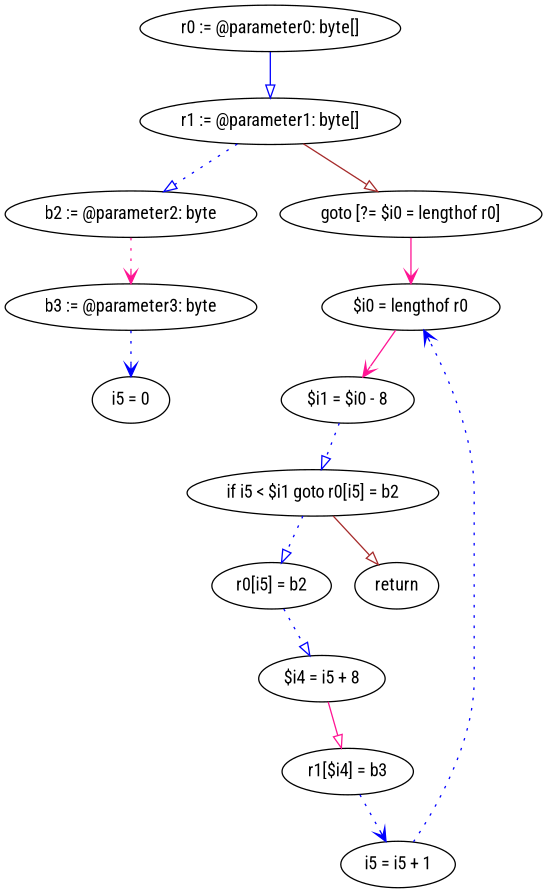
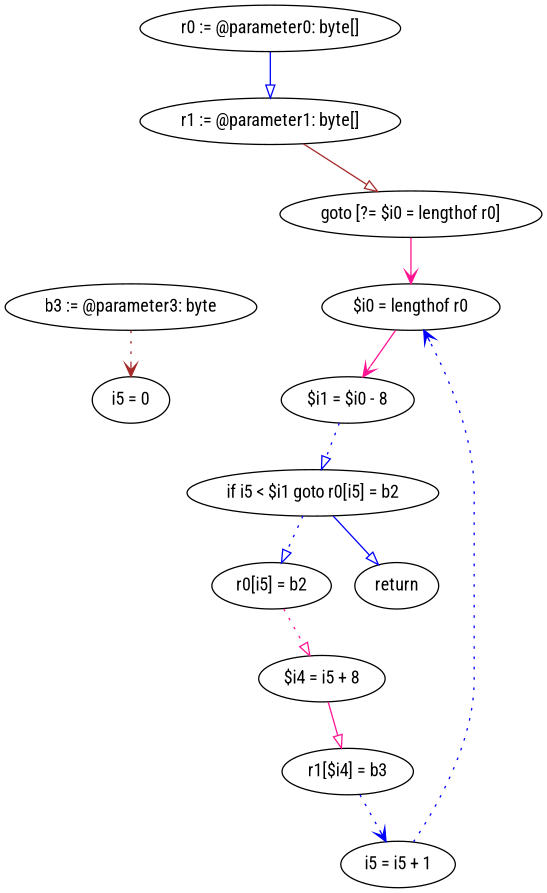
(131, 214) -> none
(131, 347) -> (131, 347)
(351, 536) -> (351, 536)
(294, 627) -> (294, 627)
